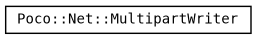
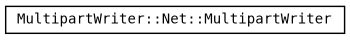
(128, 20) -> (175, 20)
